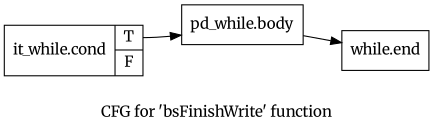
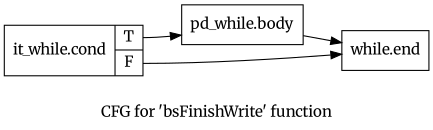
none -> (237, 61)
